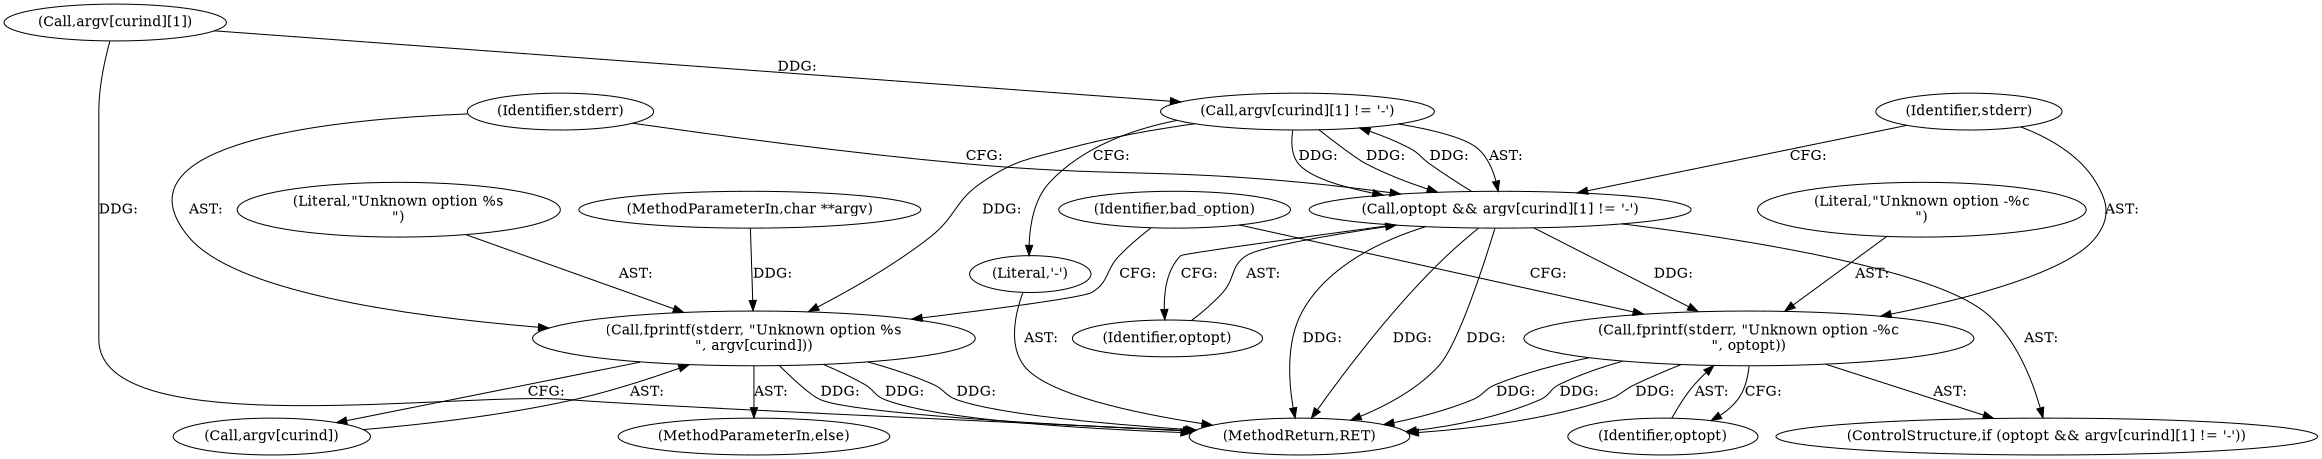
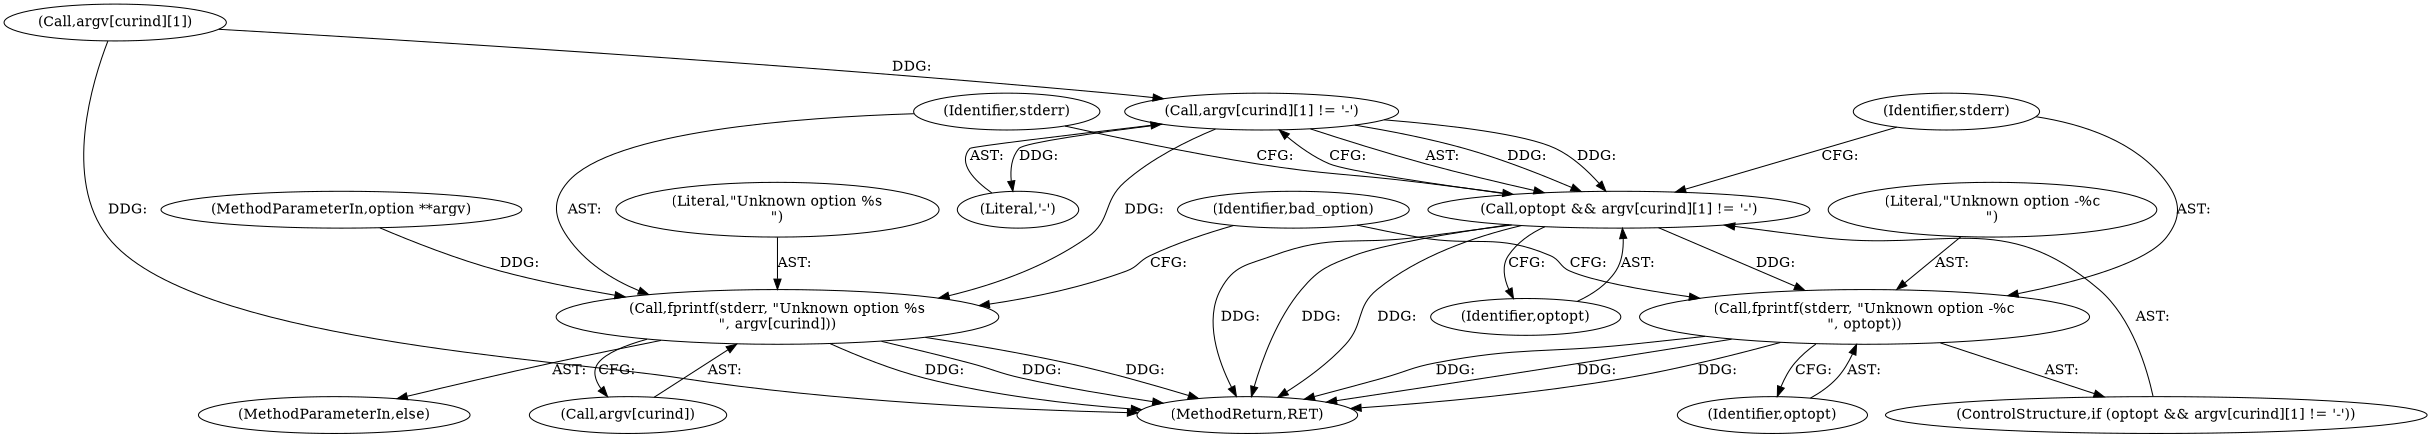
(1114, 156) -> (1041, 156)
(1451, 156) -> (1350, 156)
(750, 210) -> (341, 210)
(1862, 265) -> (1984, 239)
(1073, 394) -> (1015, 142)
